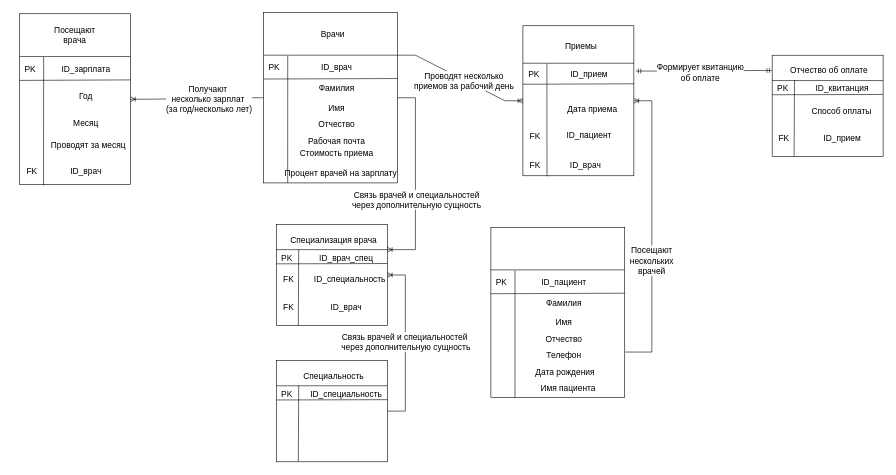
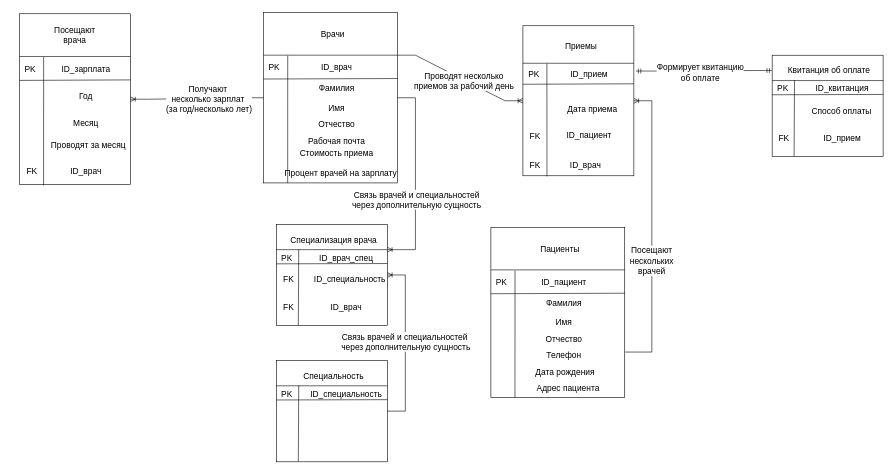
(830, 71) -> (830, 71)
none -> (560, 249)
(569, 388) -> (569, 388)
